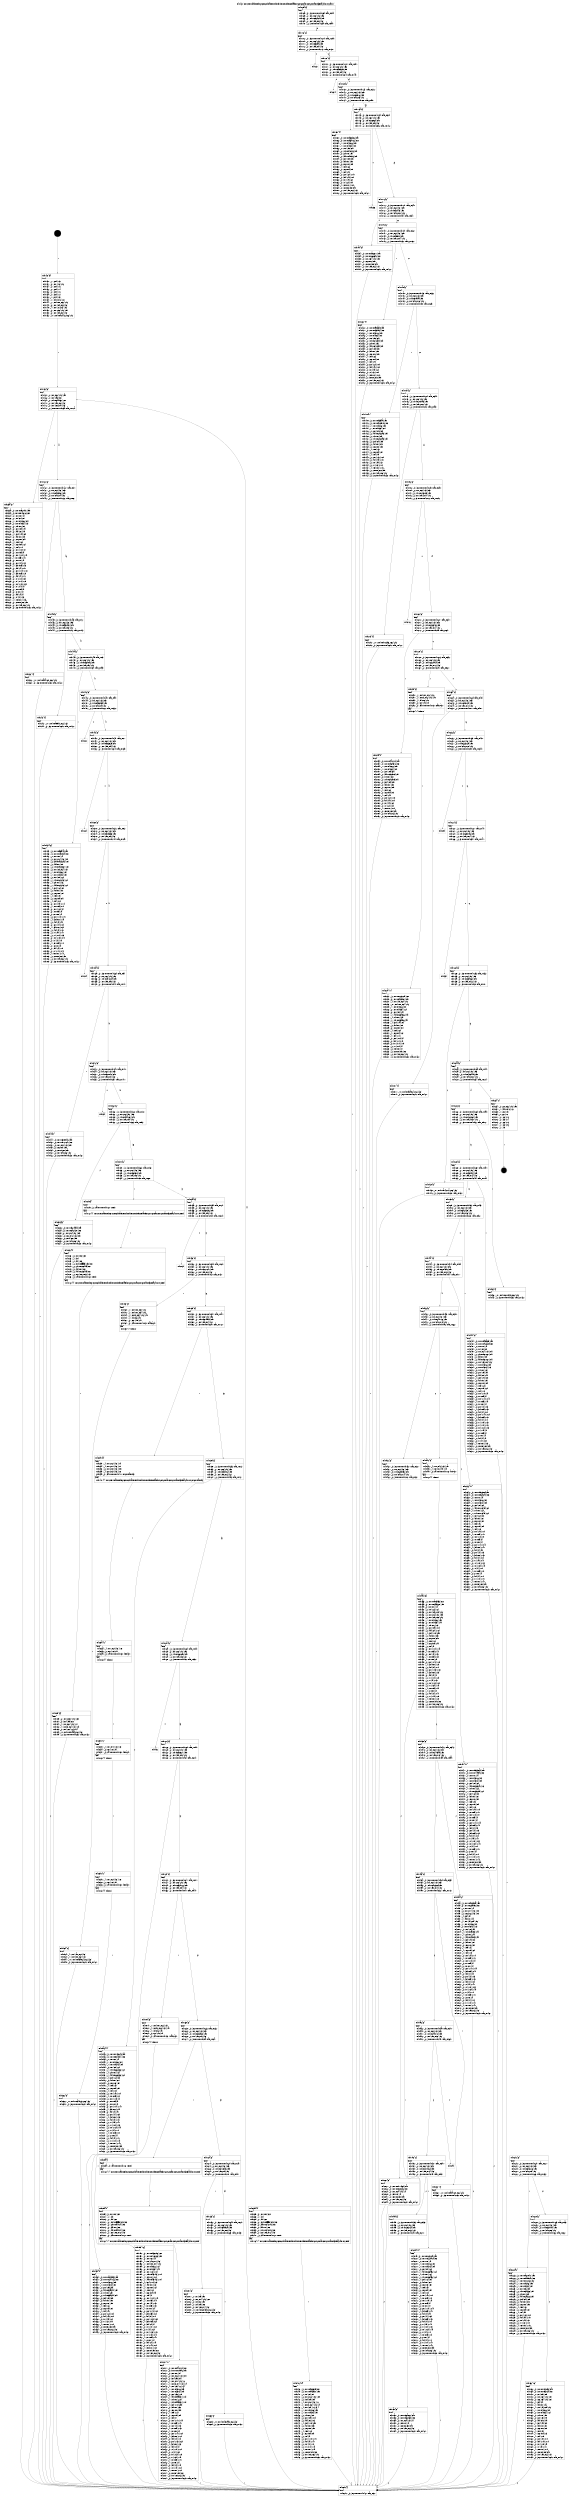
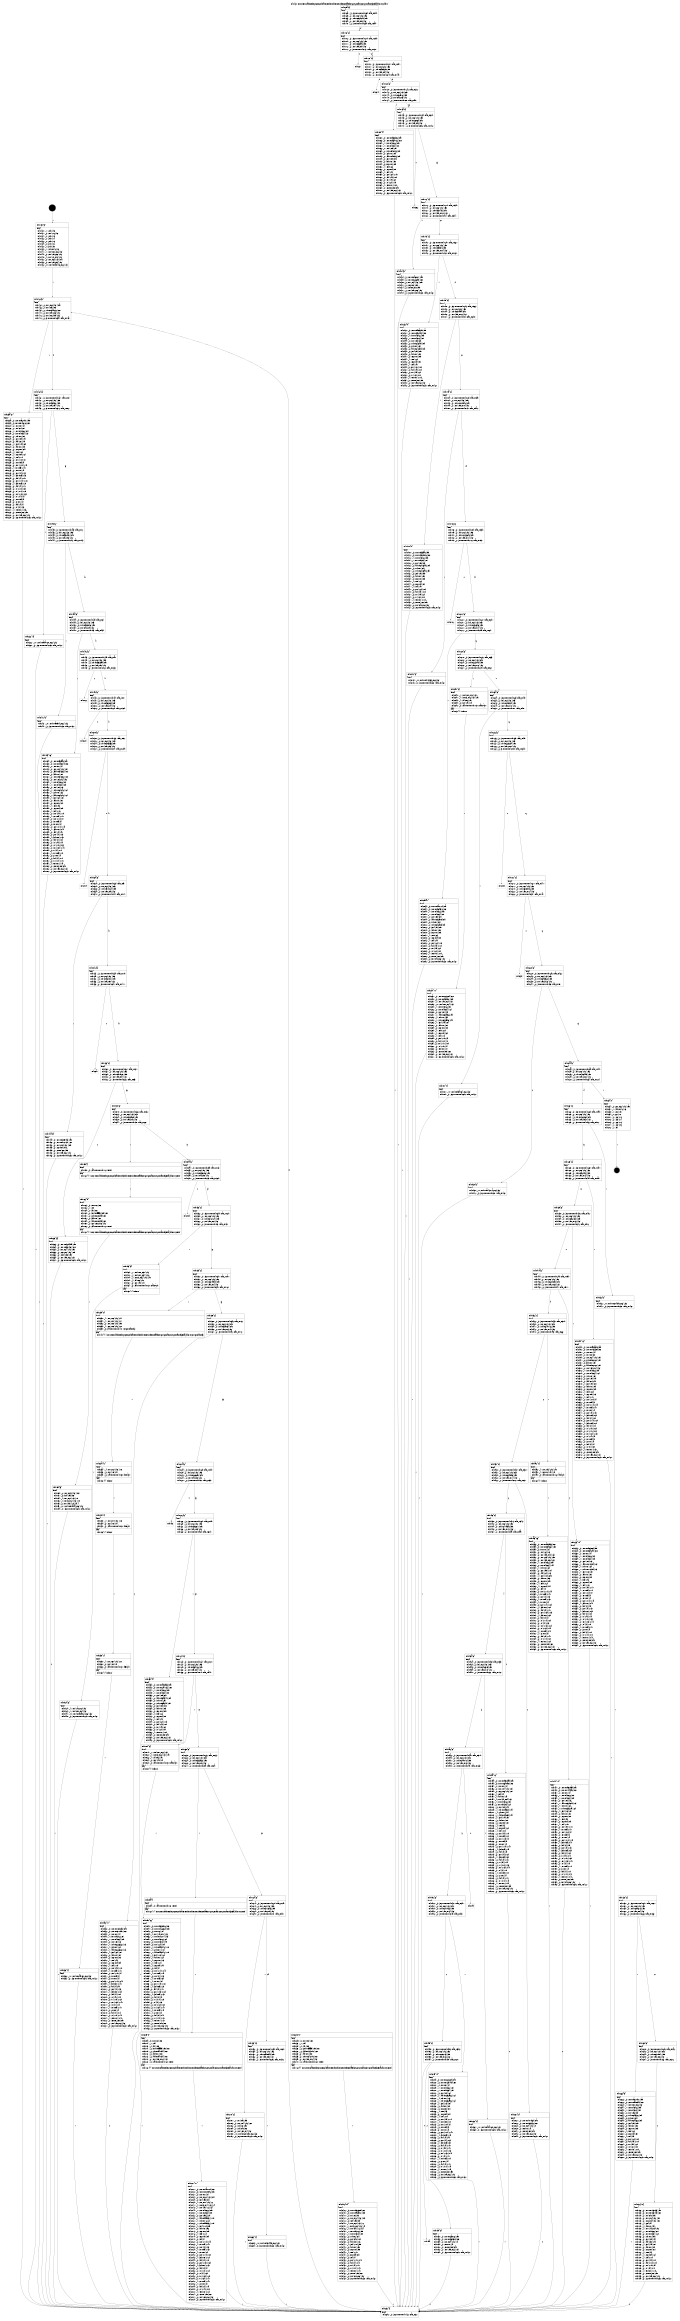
(436, 1724) -> (507, 1498)
none -> (427, 2242)
